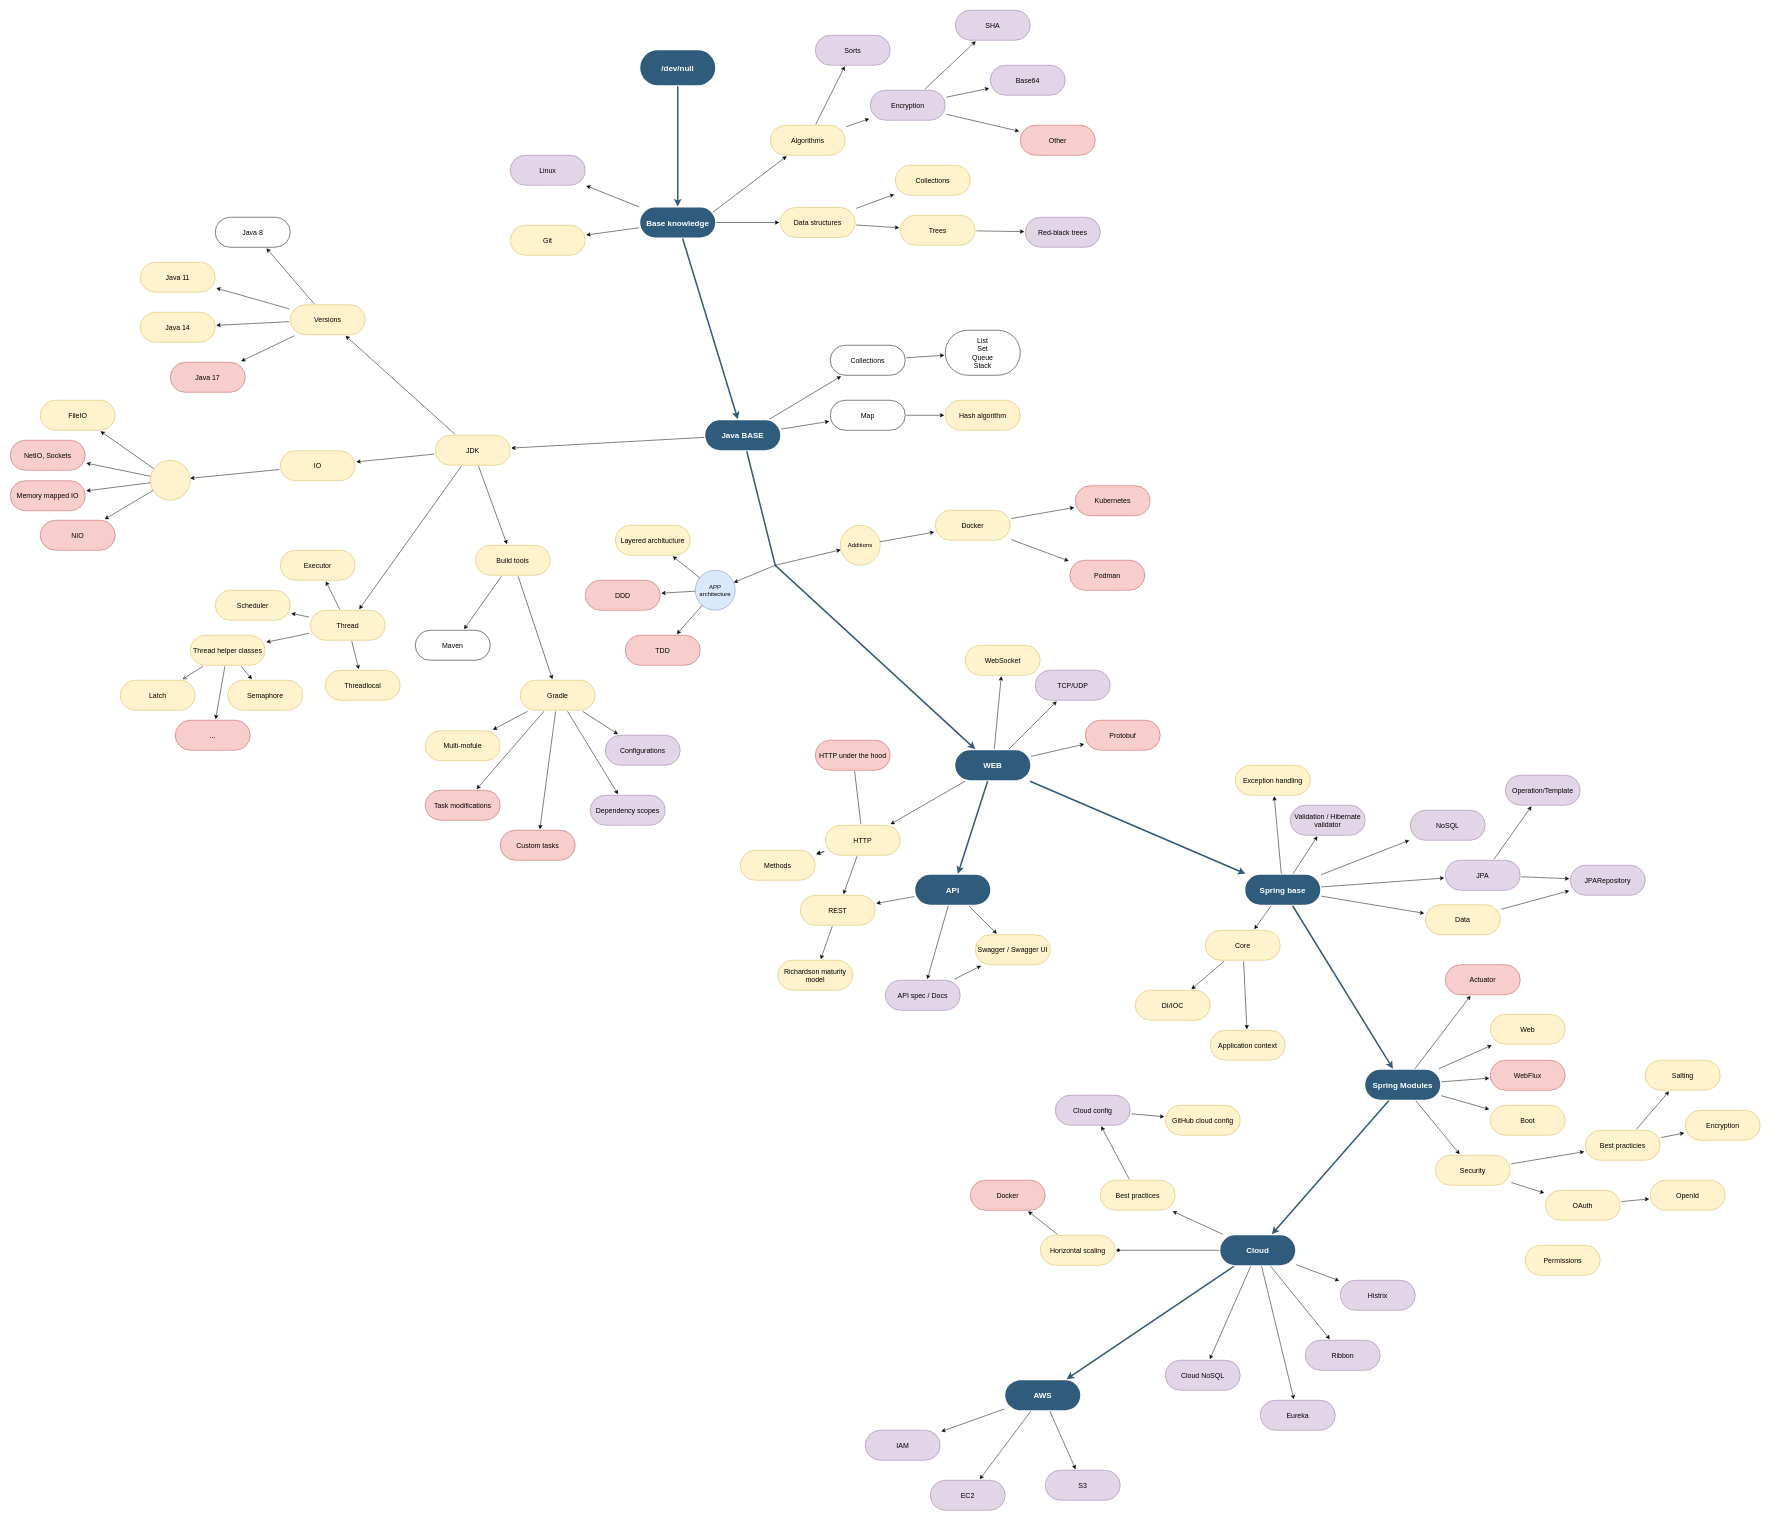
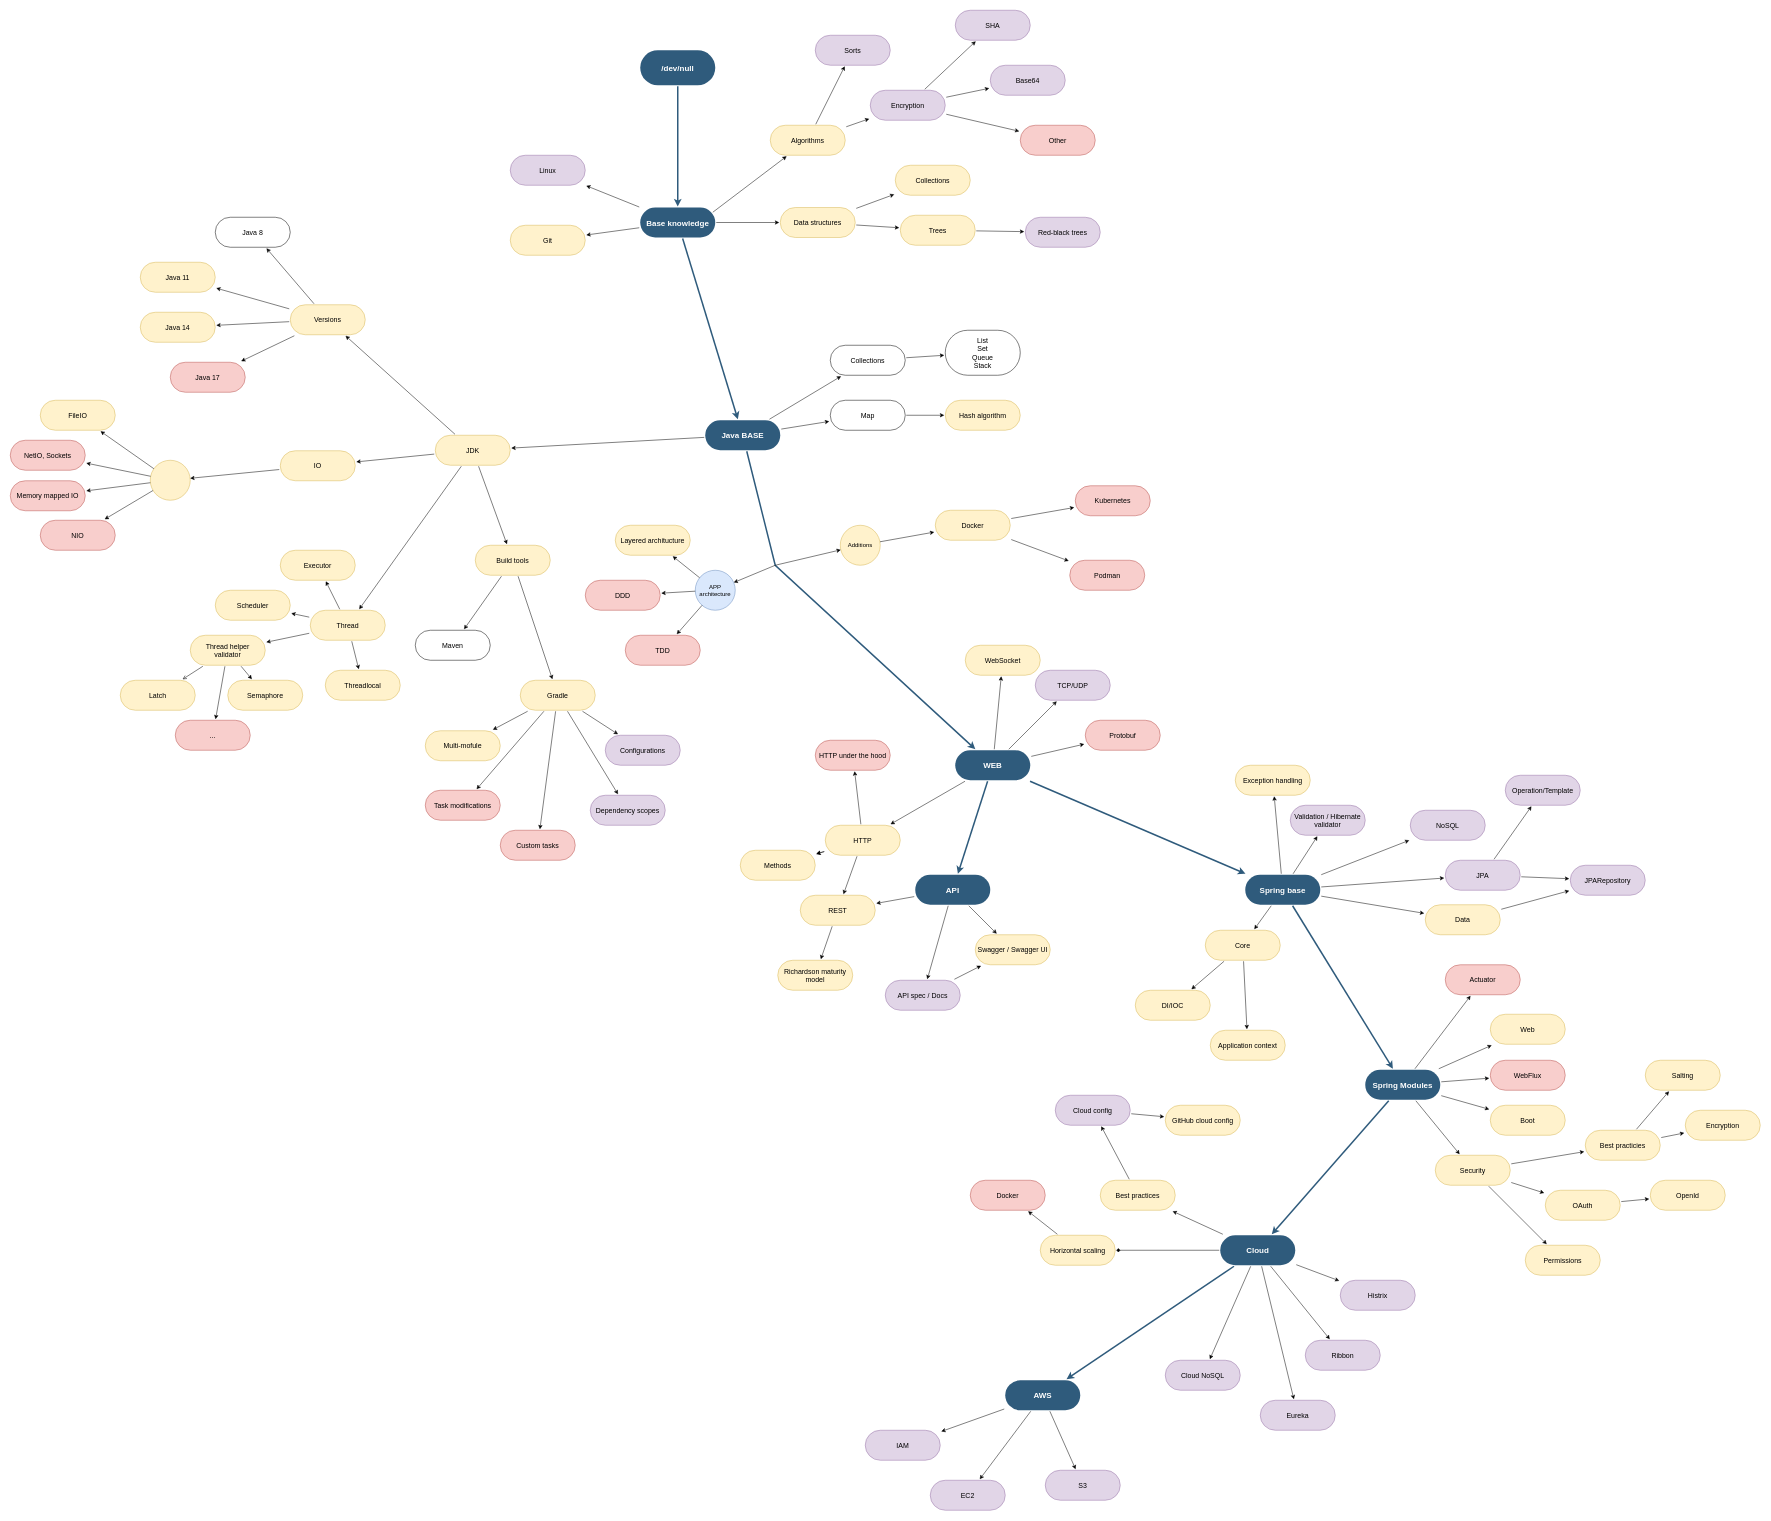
(228, 650) -> (228, 650)
(855, 774) -> (855, 776)
none -> (1543, 1241)
